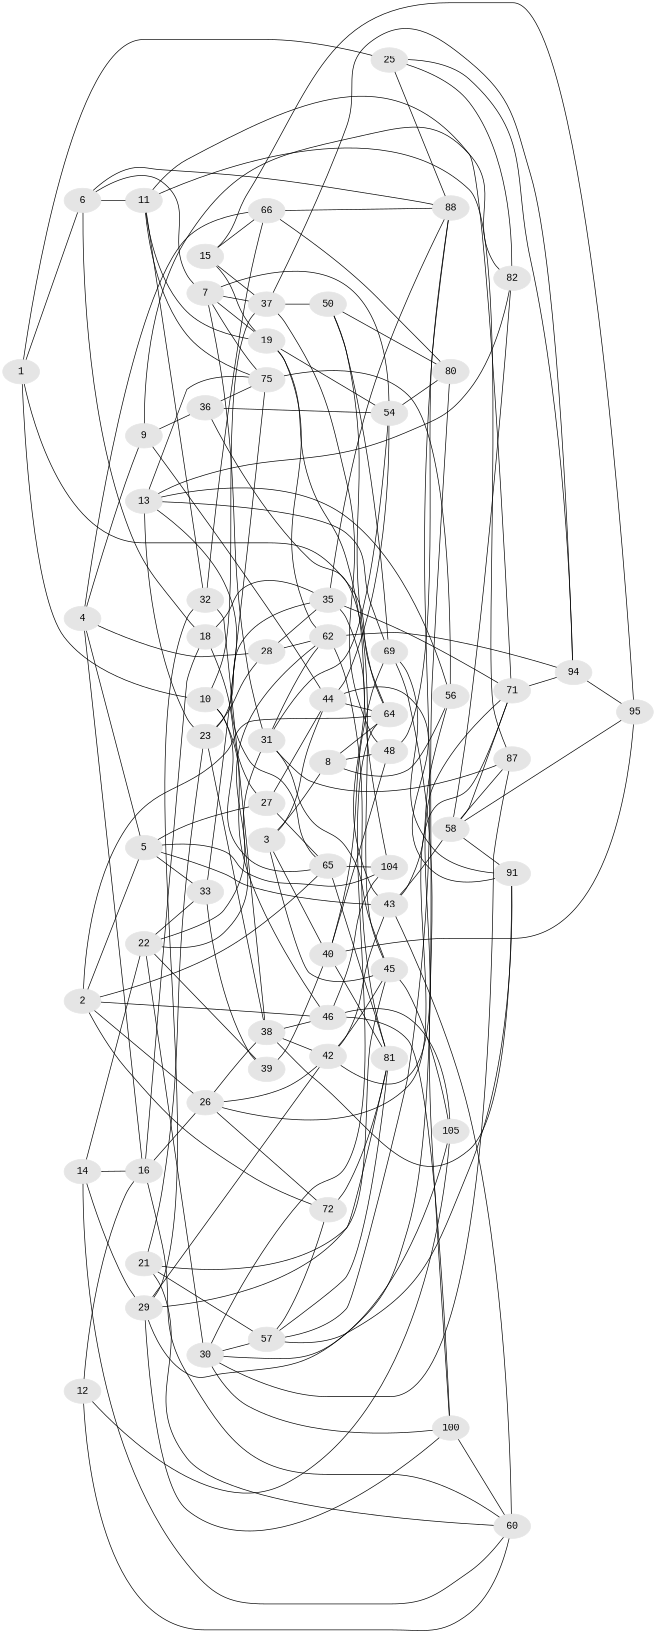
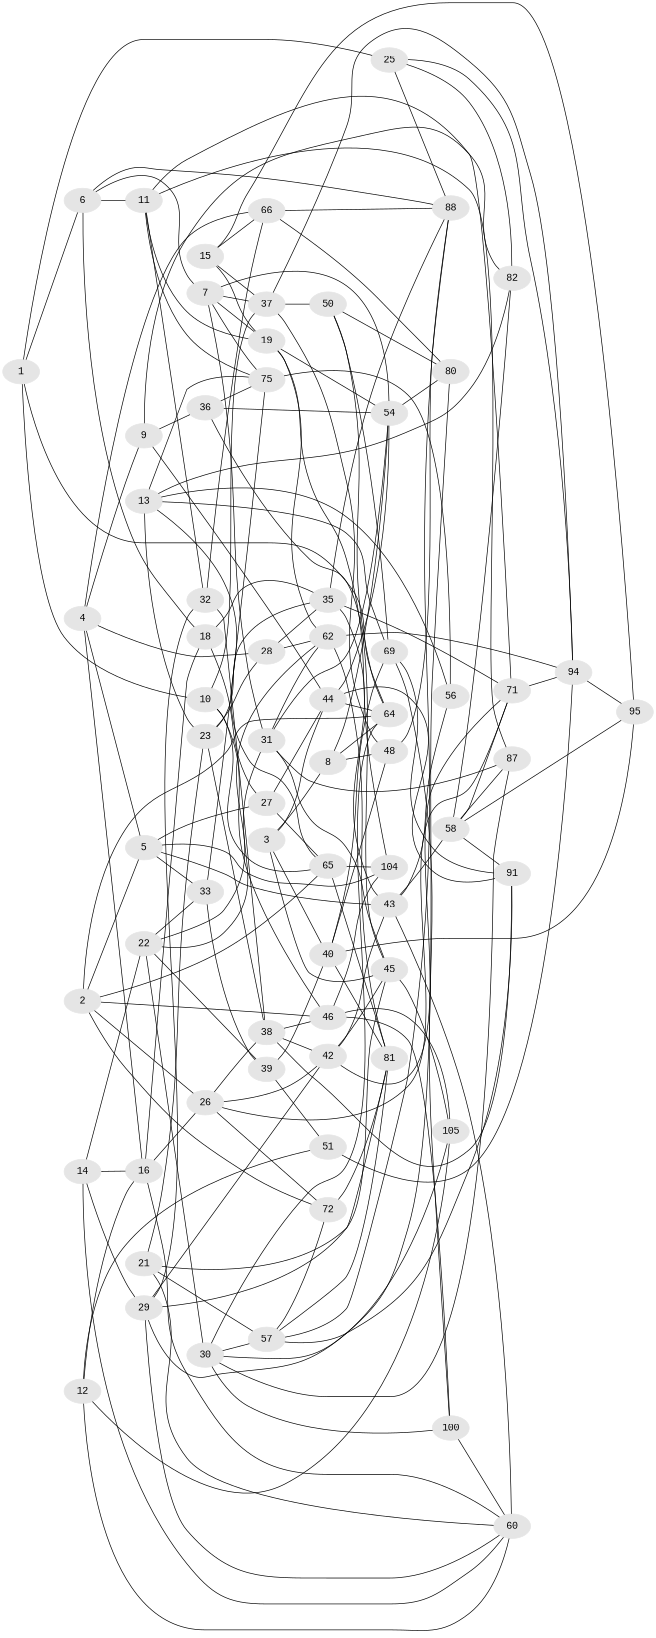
(408, 770) -> (357, 672)
none -> (328, 1147)
(225, 1528) -> (234, 1568)
